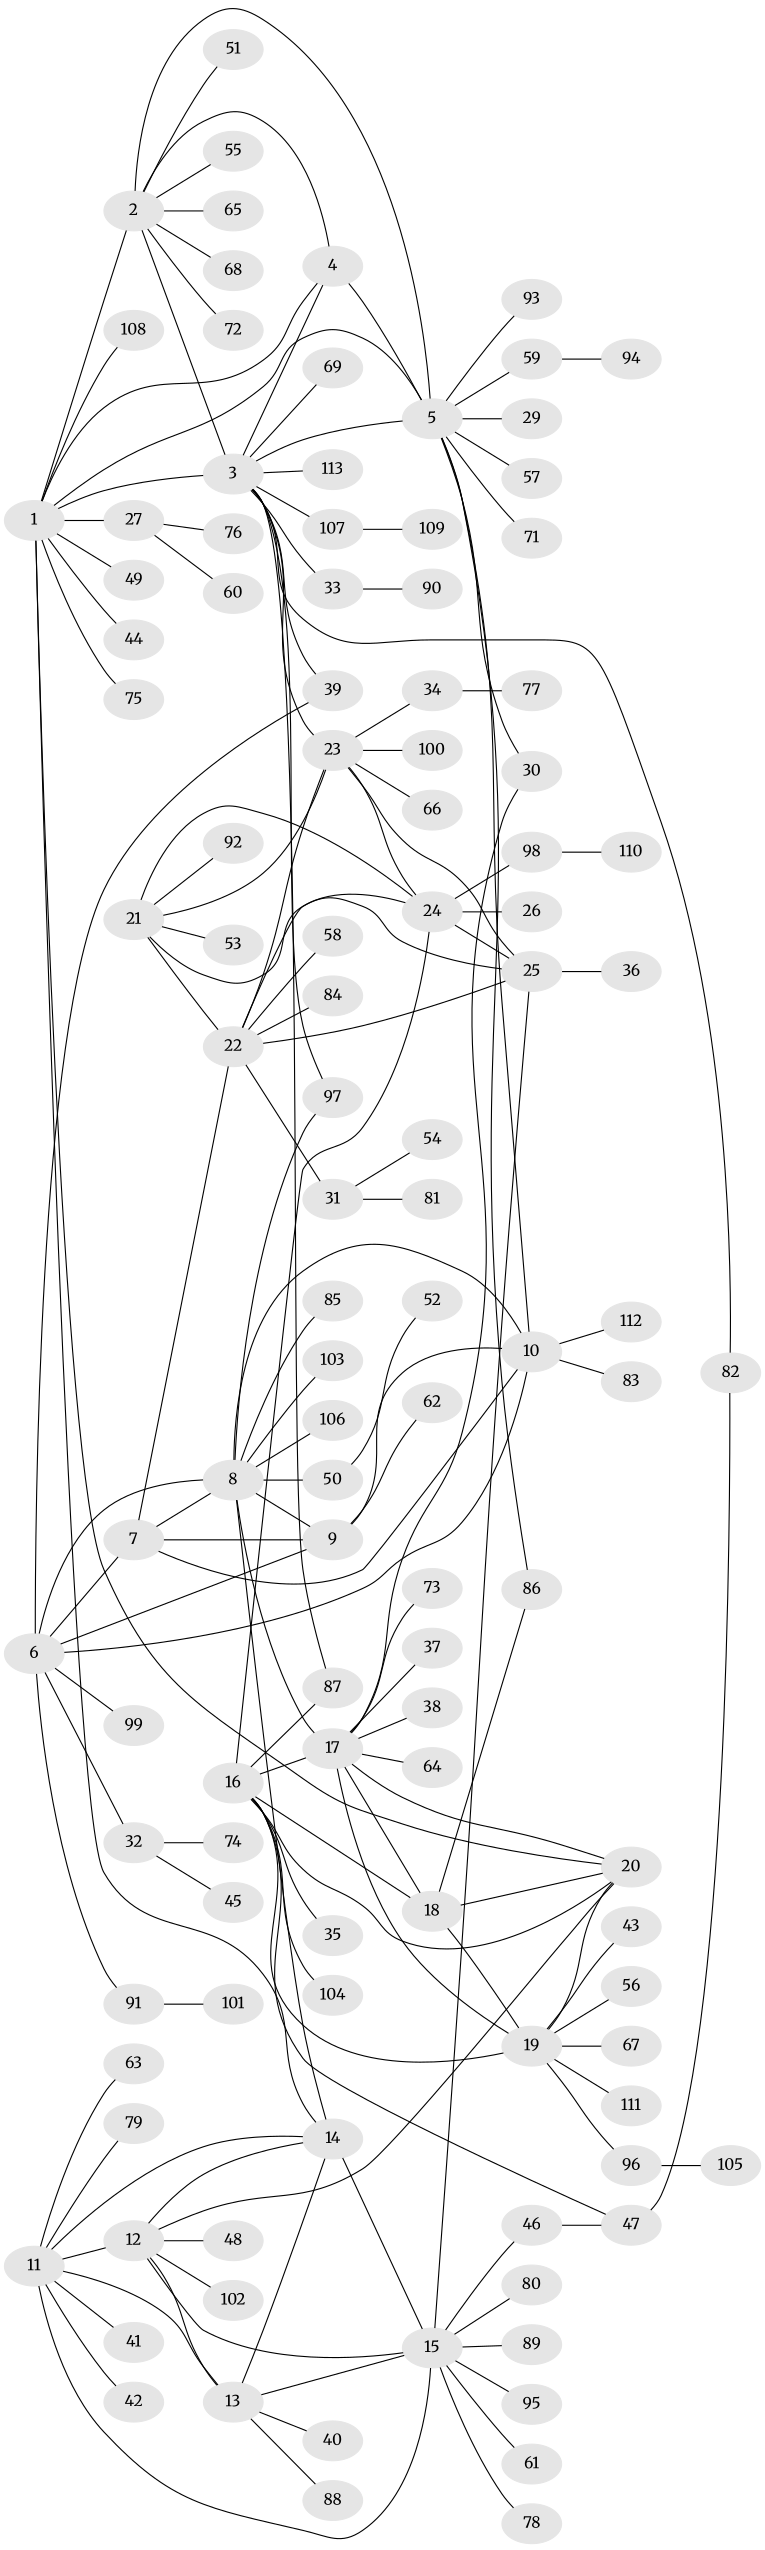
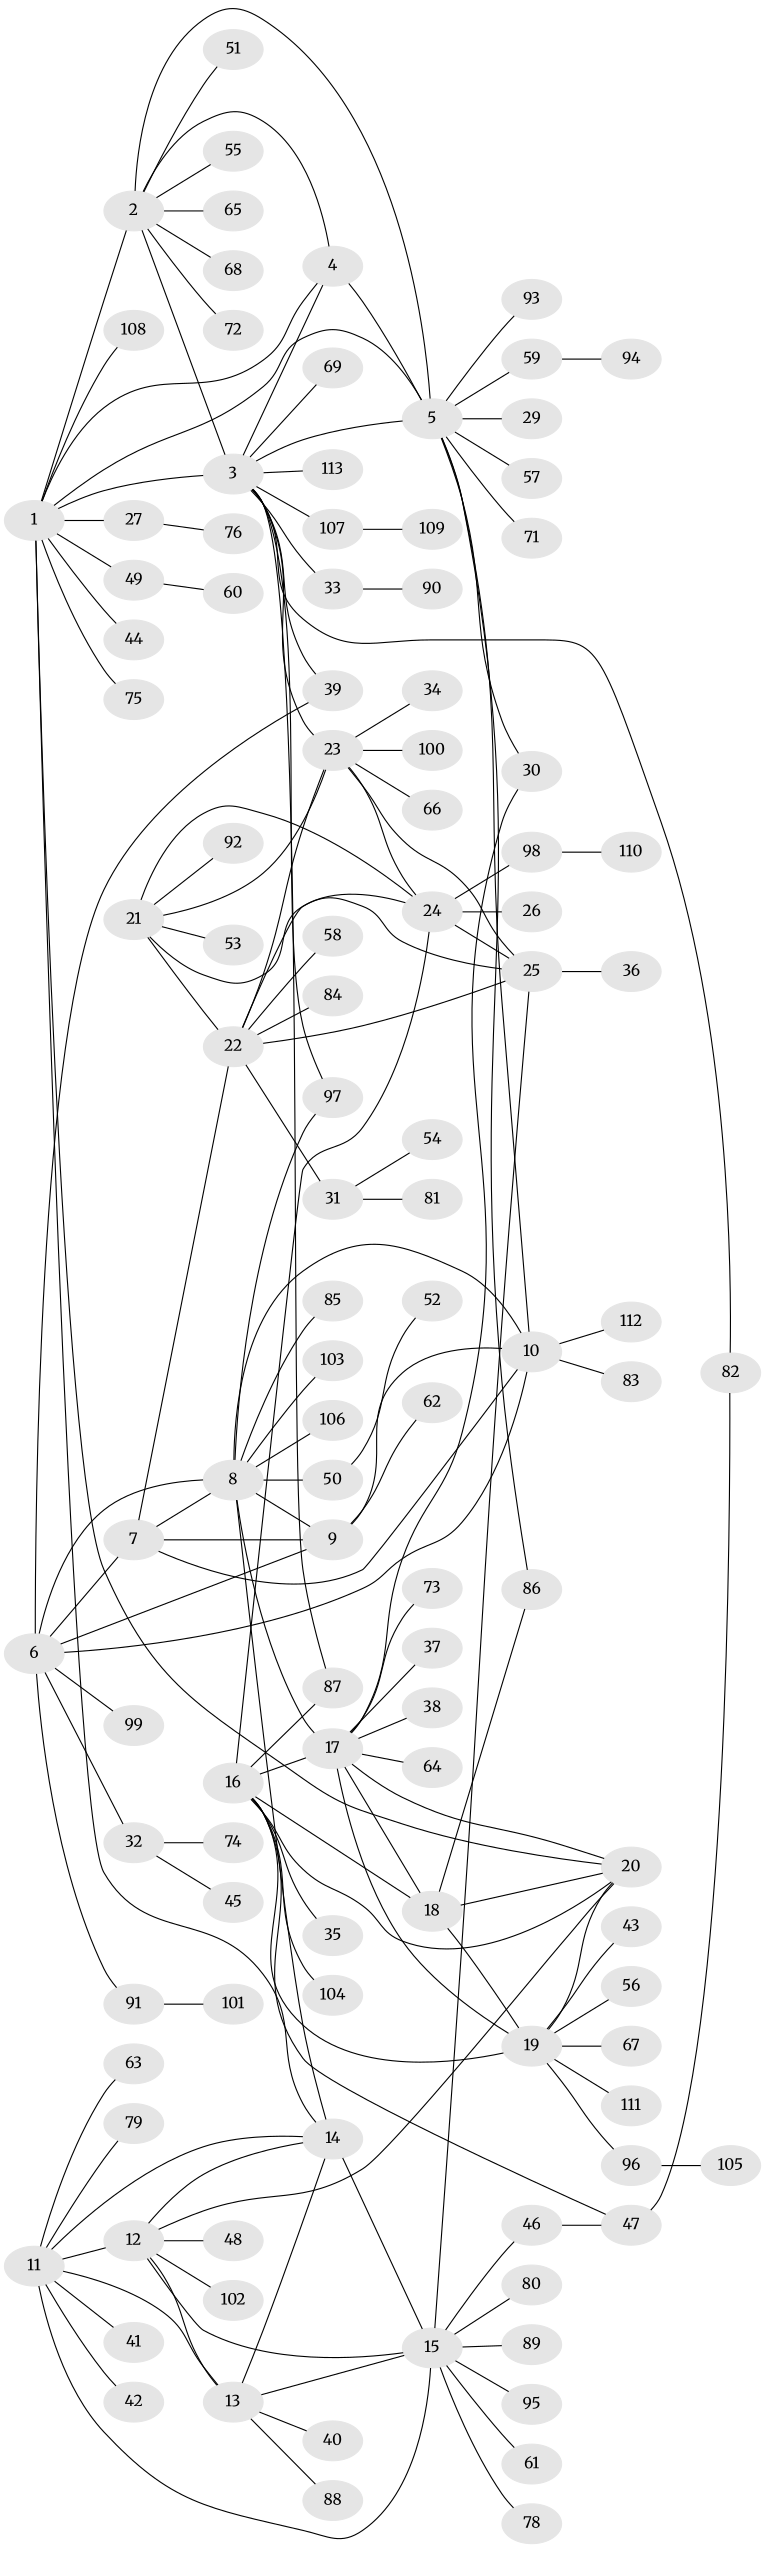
(184, 557) -> (184, 587)
(532, 691) -> none
